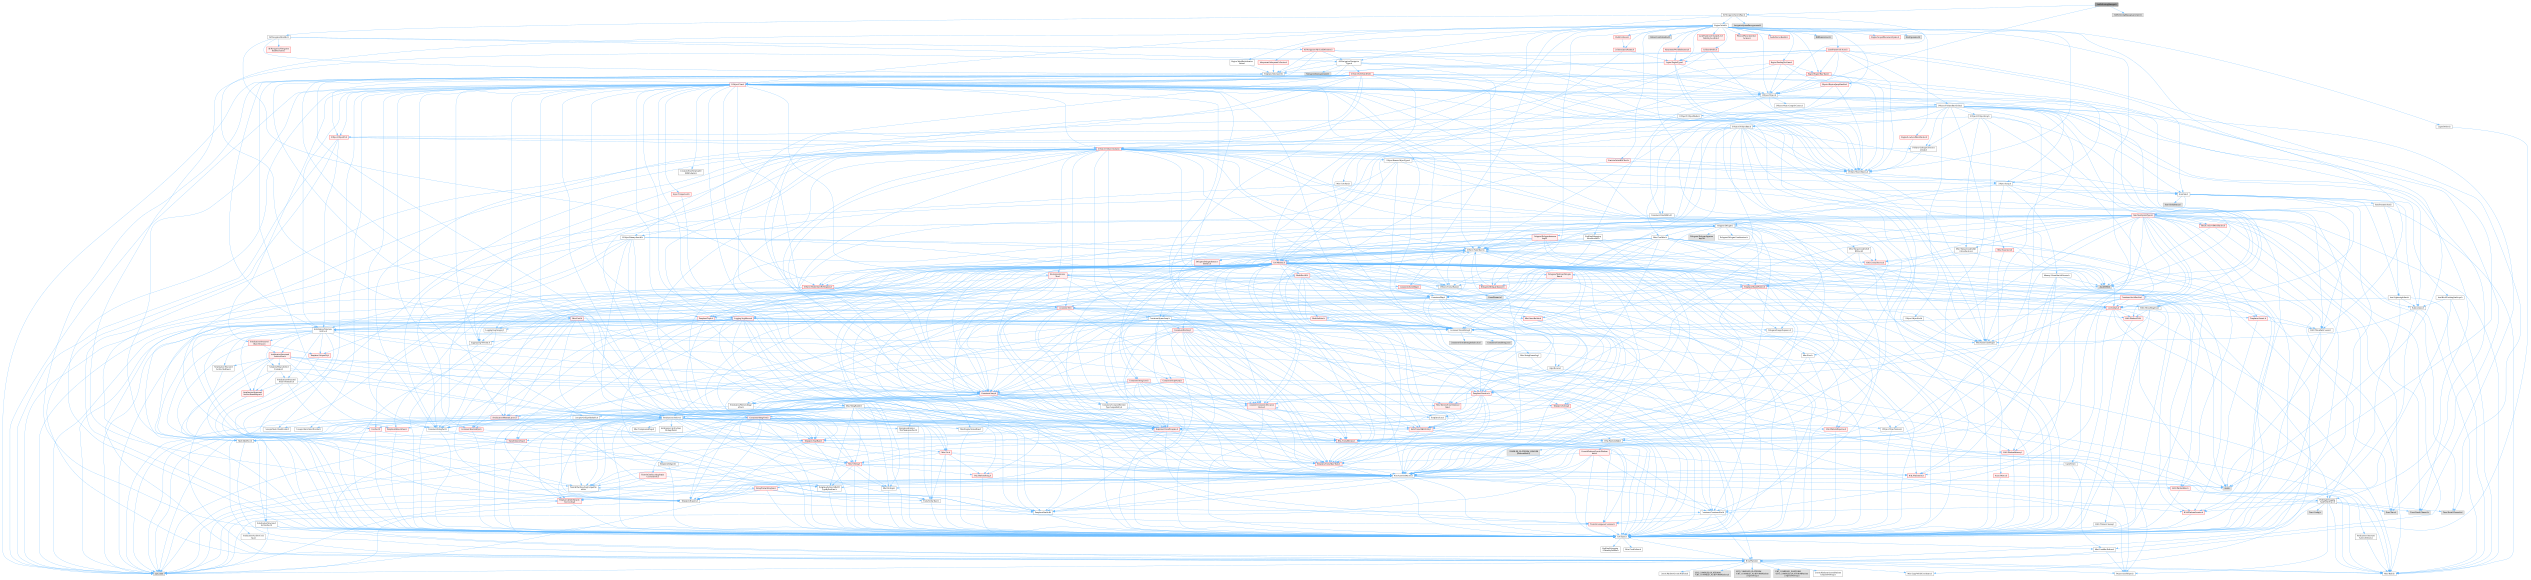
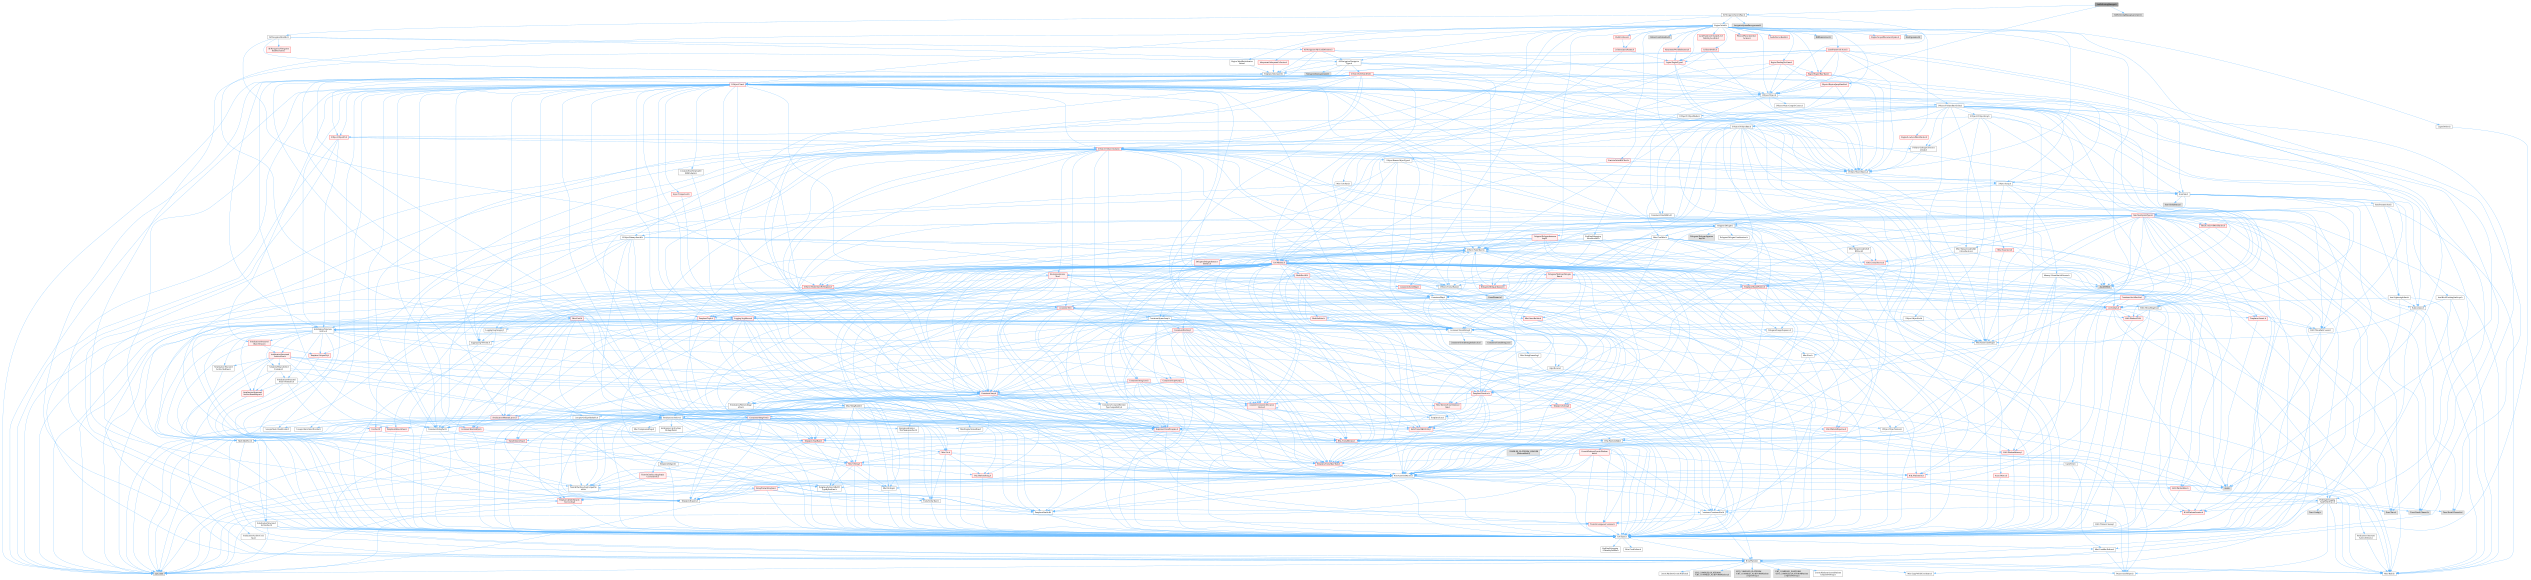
(832, 347) -> (853, 365)
